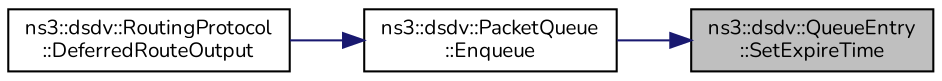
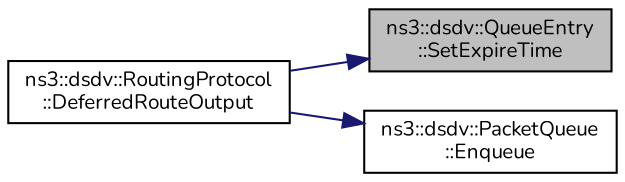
(643, 40) -> (319, 66)
